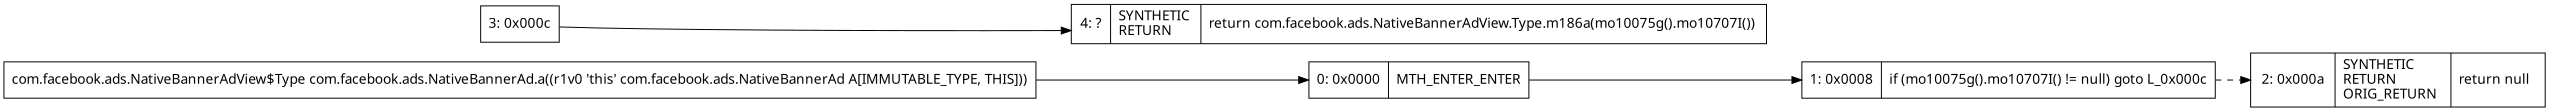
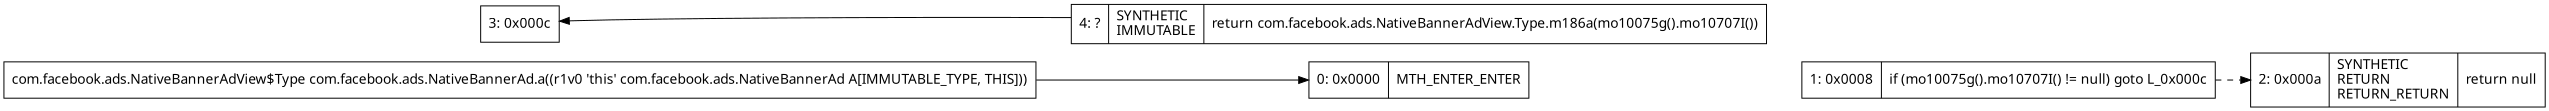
(810, 30) -> (820, 18)
(1145, 31) -> (1156, 31)
(1660, 80) -> none
(2390, 94) -> (2393, 94)
